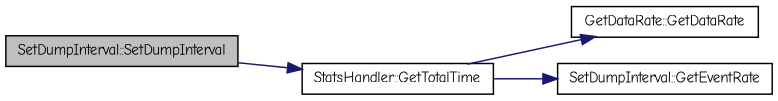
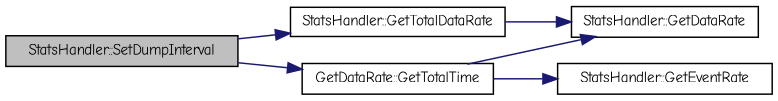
none -> (398, 22)
(665, 22) -> (665, 22)
(122, 51) -> (122, 51)
(398, 79) -> (398, 79)
(665, 79) -> (665, 79)
